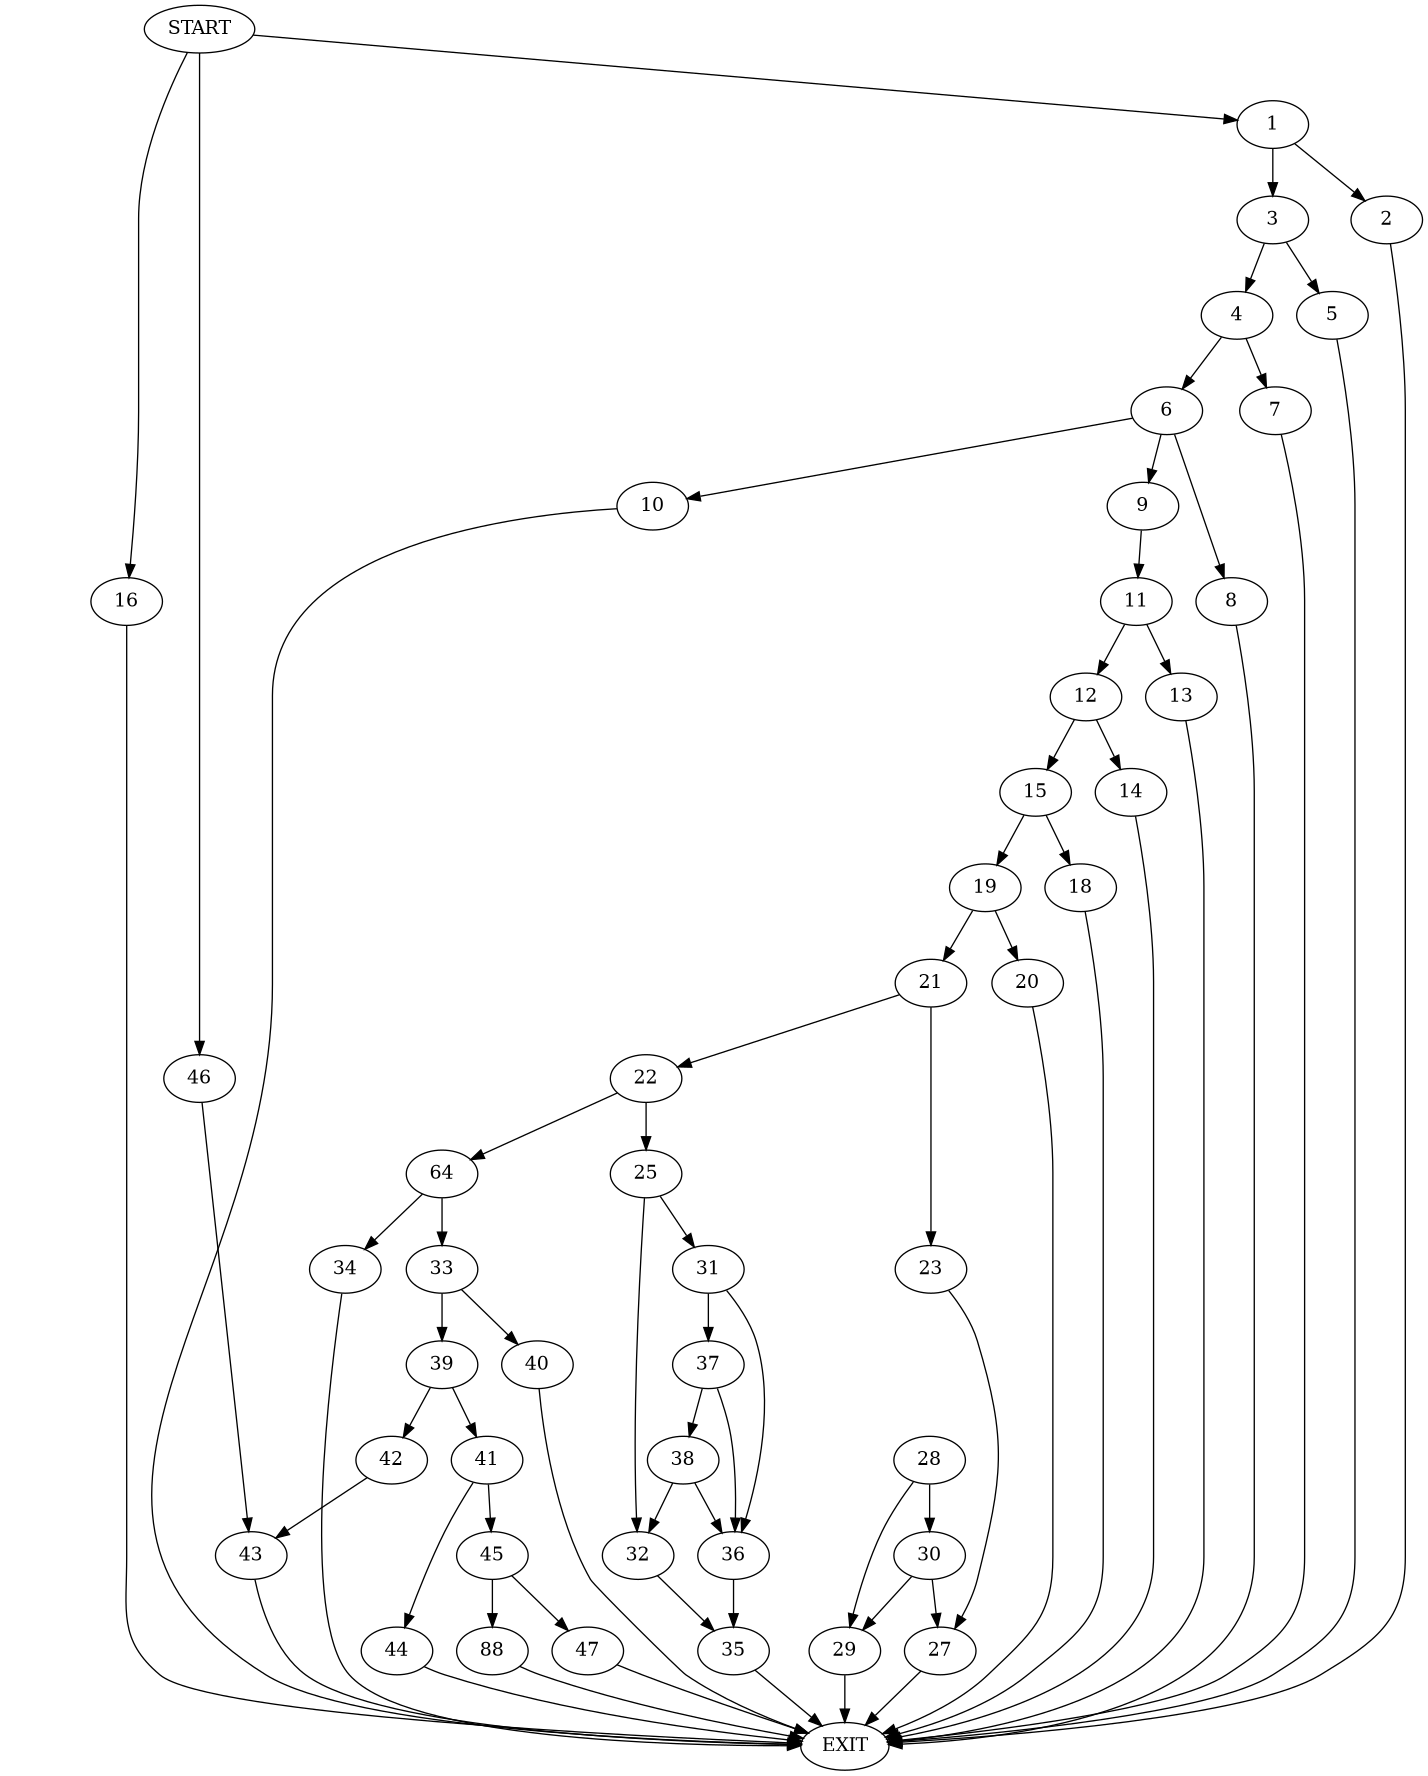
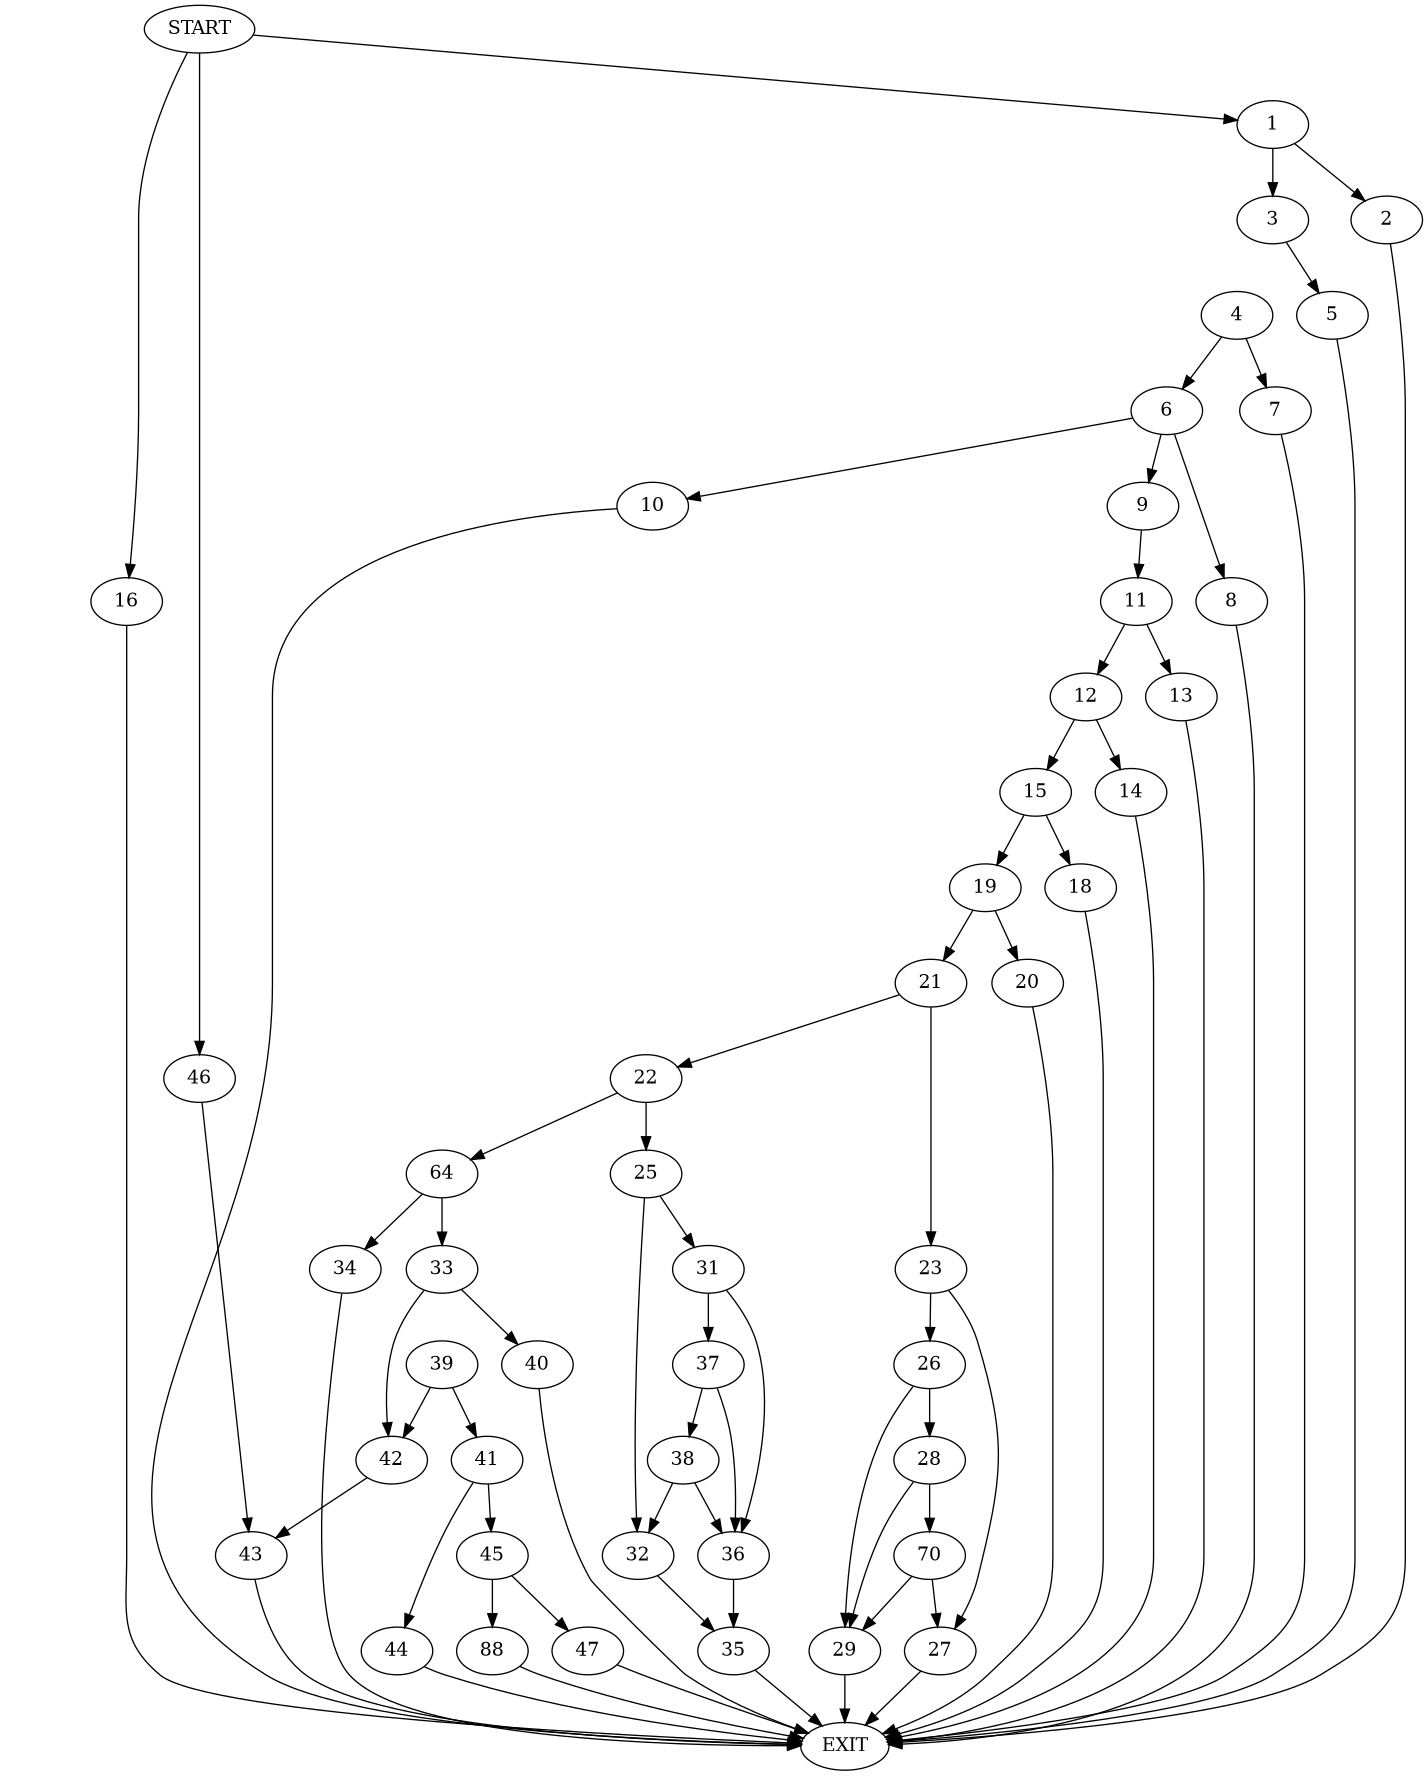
(1257, 261) -> none
(442, 1311) -> (391, 1352)
none -> (930, 1365)
(930, 1556) -> (930, 1556)
